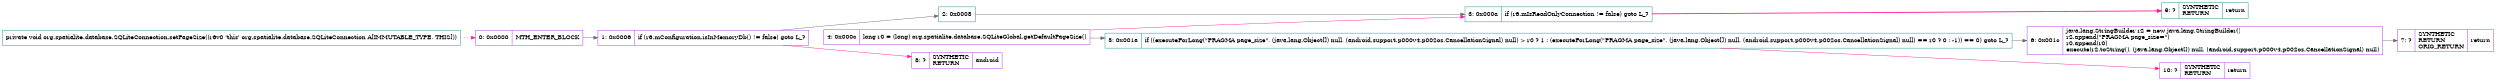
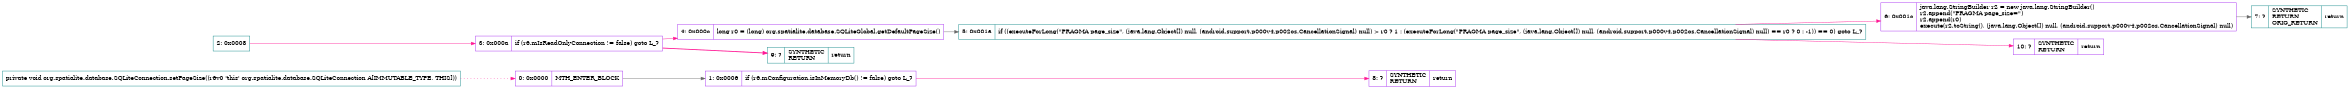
(1218, 14) -> (360, 44)
(1559, 14) -> (569, 44)
(857, 23) -> none
(1275, 23) -> (668, 39)
(2017, 41) -> (1806, 23)
(2445, 41) -> (2299, 17)
(2087, 44) -> (1941, 20)
(987, 60) -> (1443, 78)
